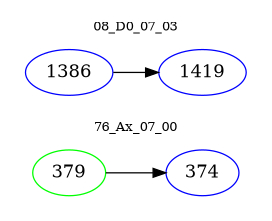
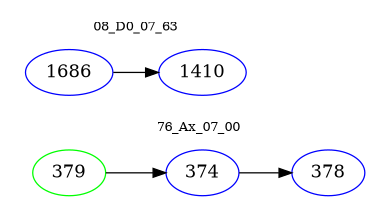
(136, 27) -> (136, 27)
(69, 72) -> (69, 72)
(202, 72) -> (202, 72)
none -> (328, 173)
